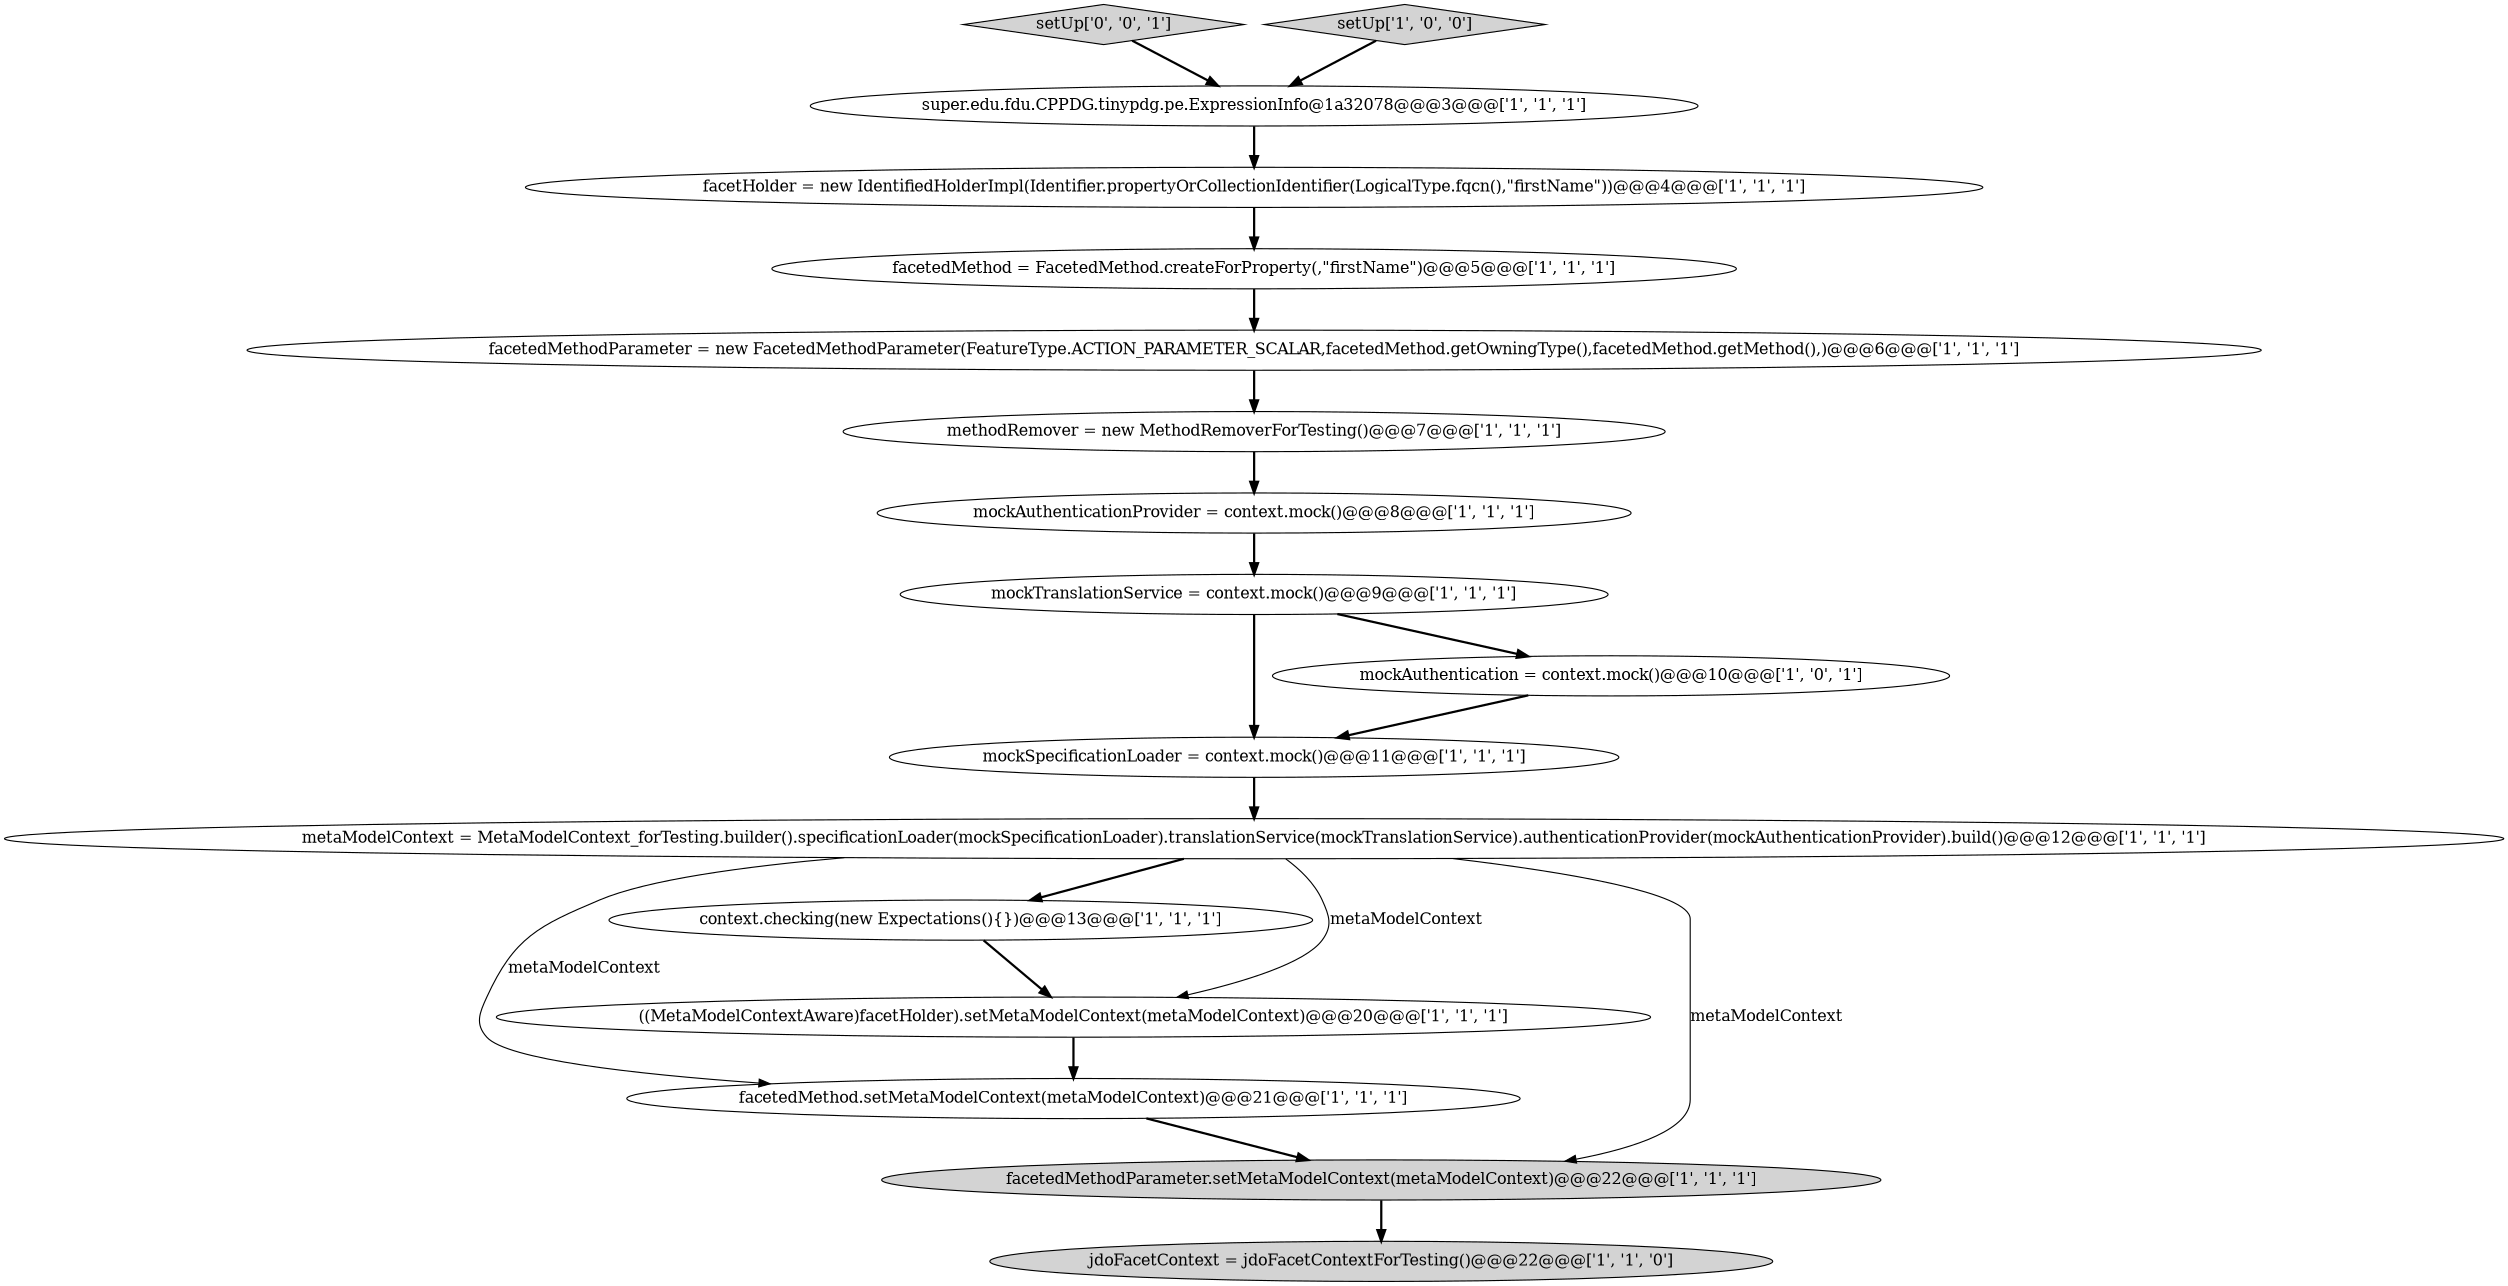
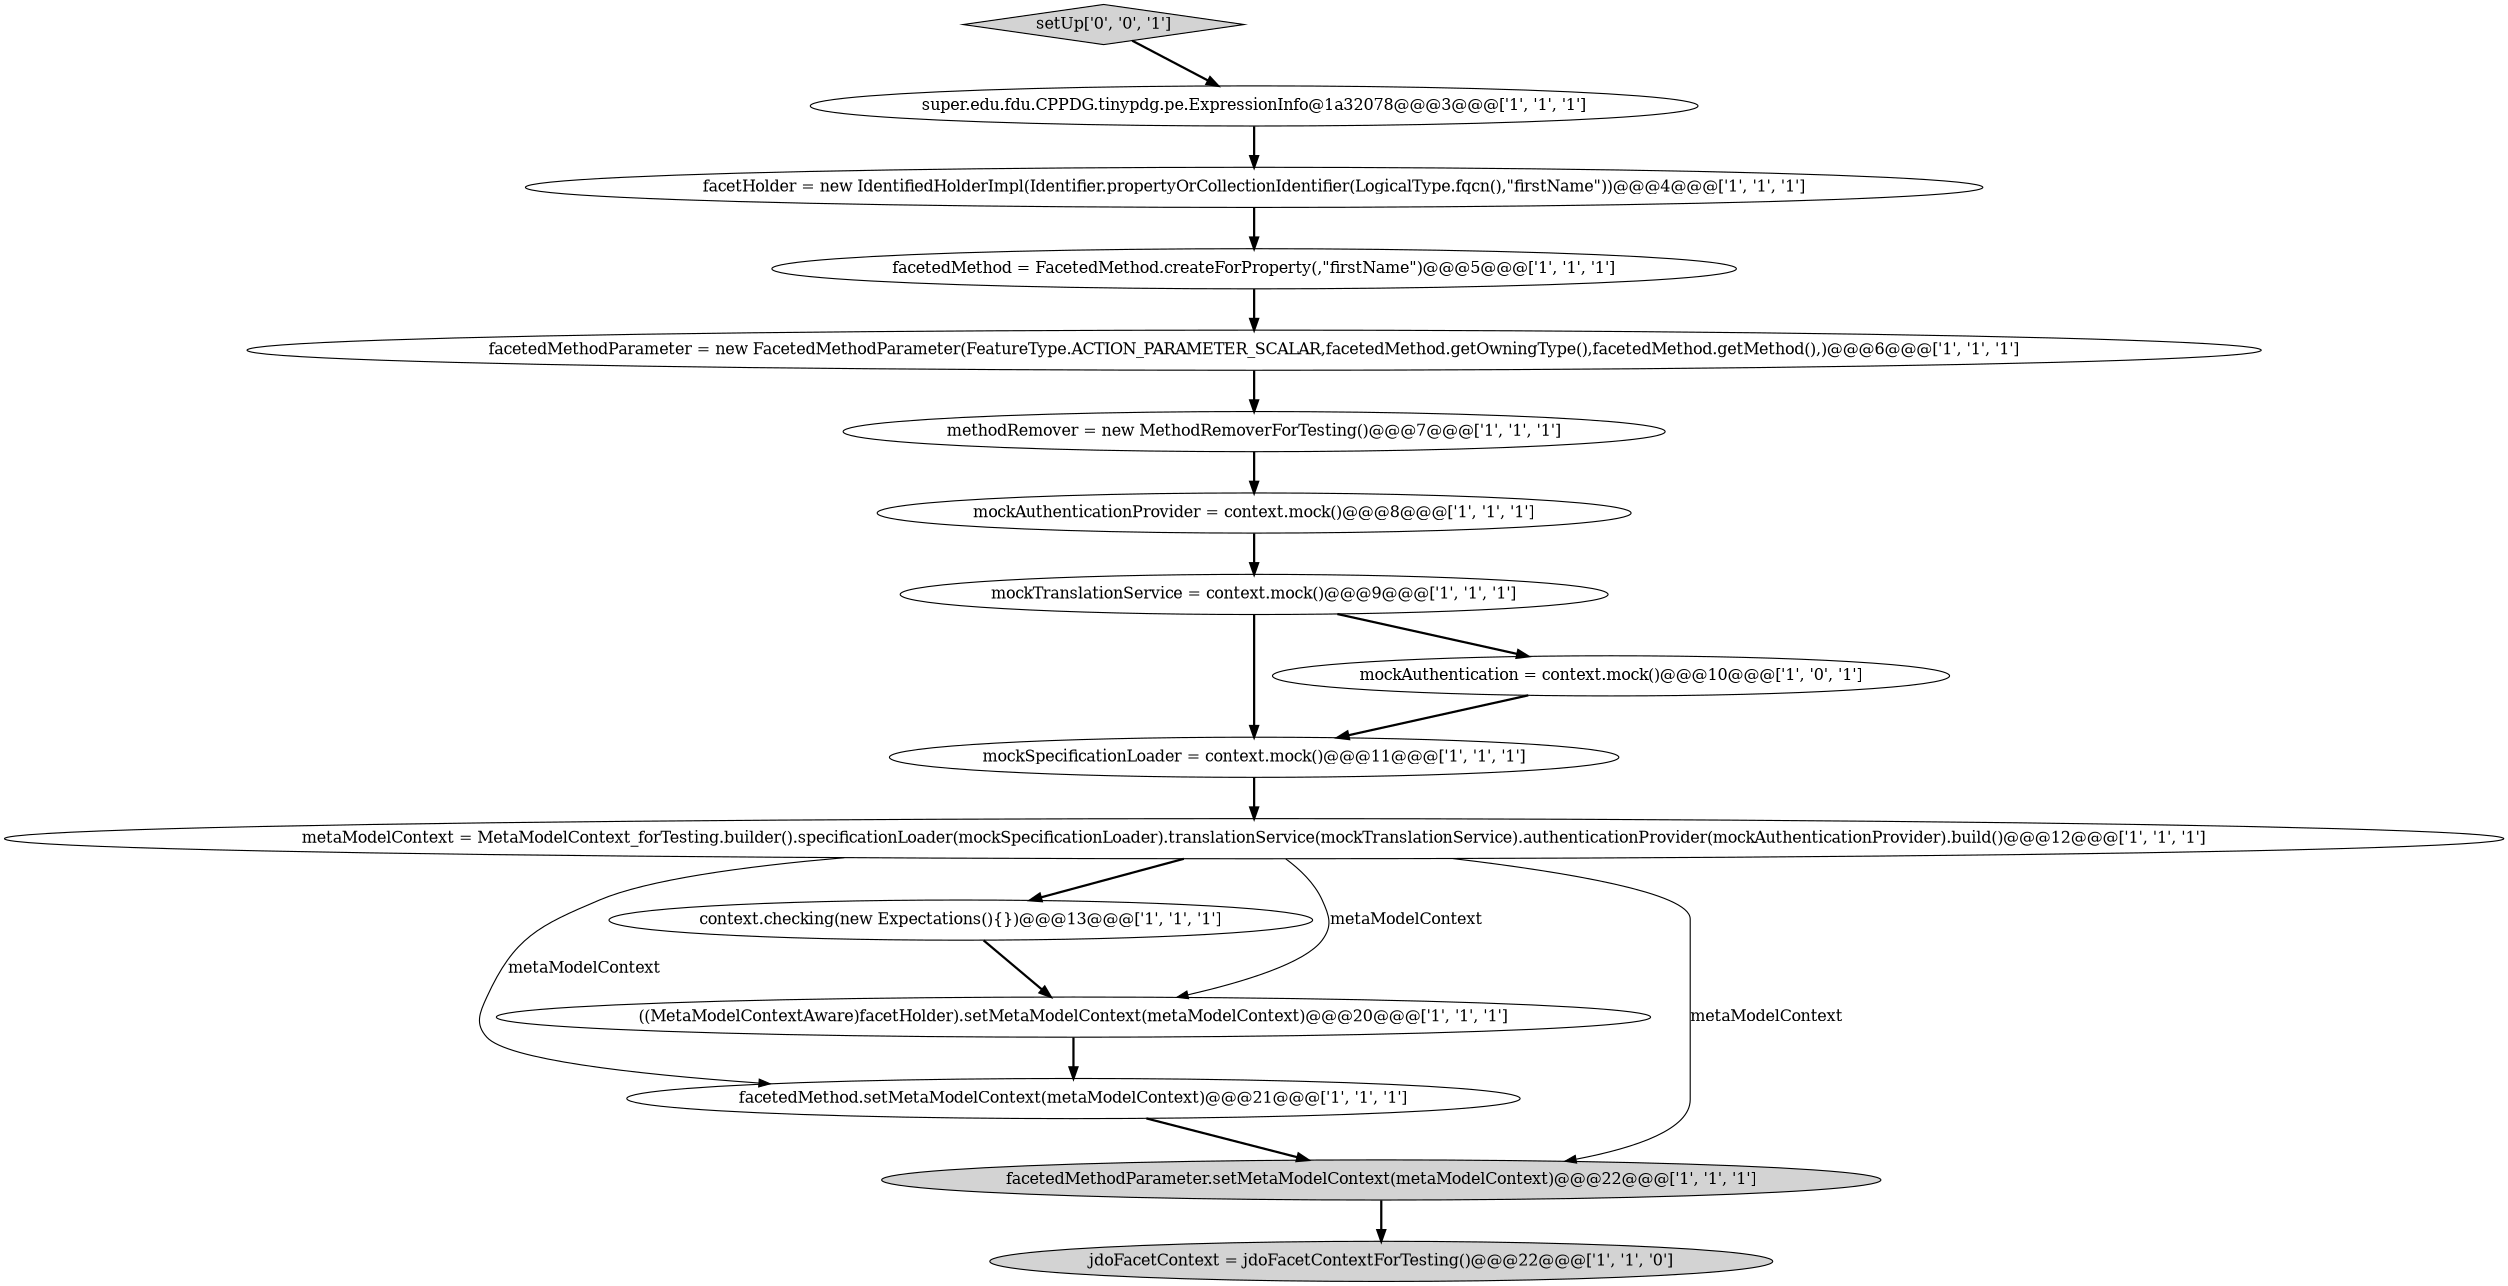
(1405, 25) -> none
